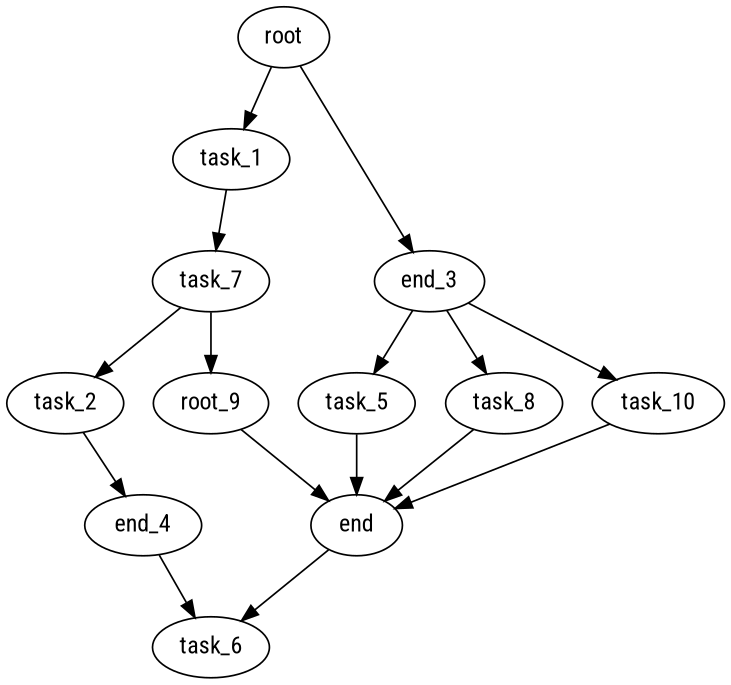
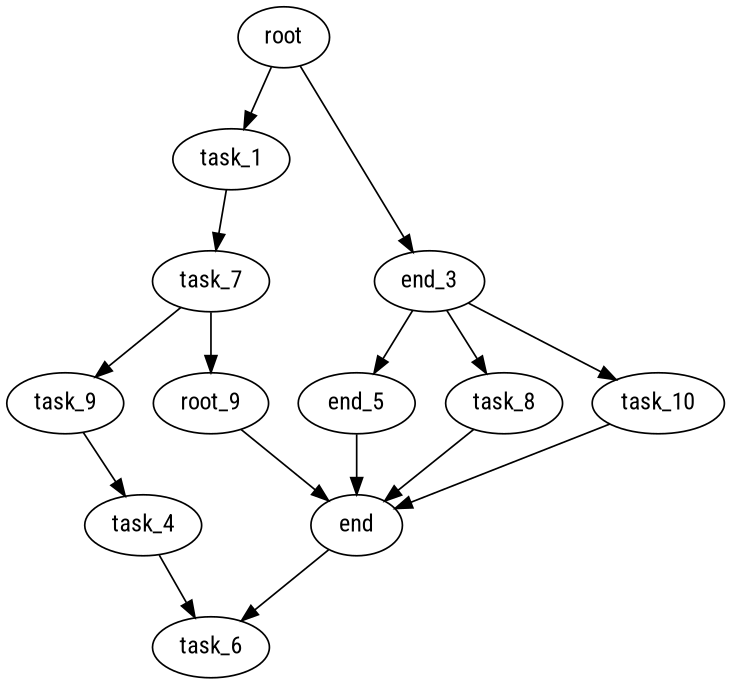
(65, 403) -> (65, 403)
(357, 403) -> (357, 403)
(143, 525) -> (143, 525)
